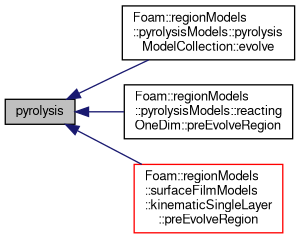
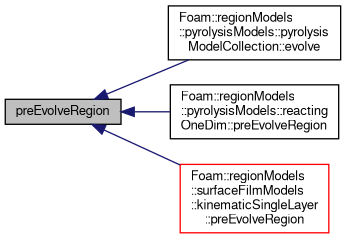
(40, 112) -> (63, 112)
